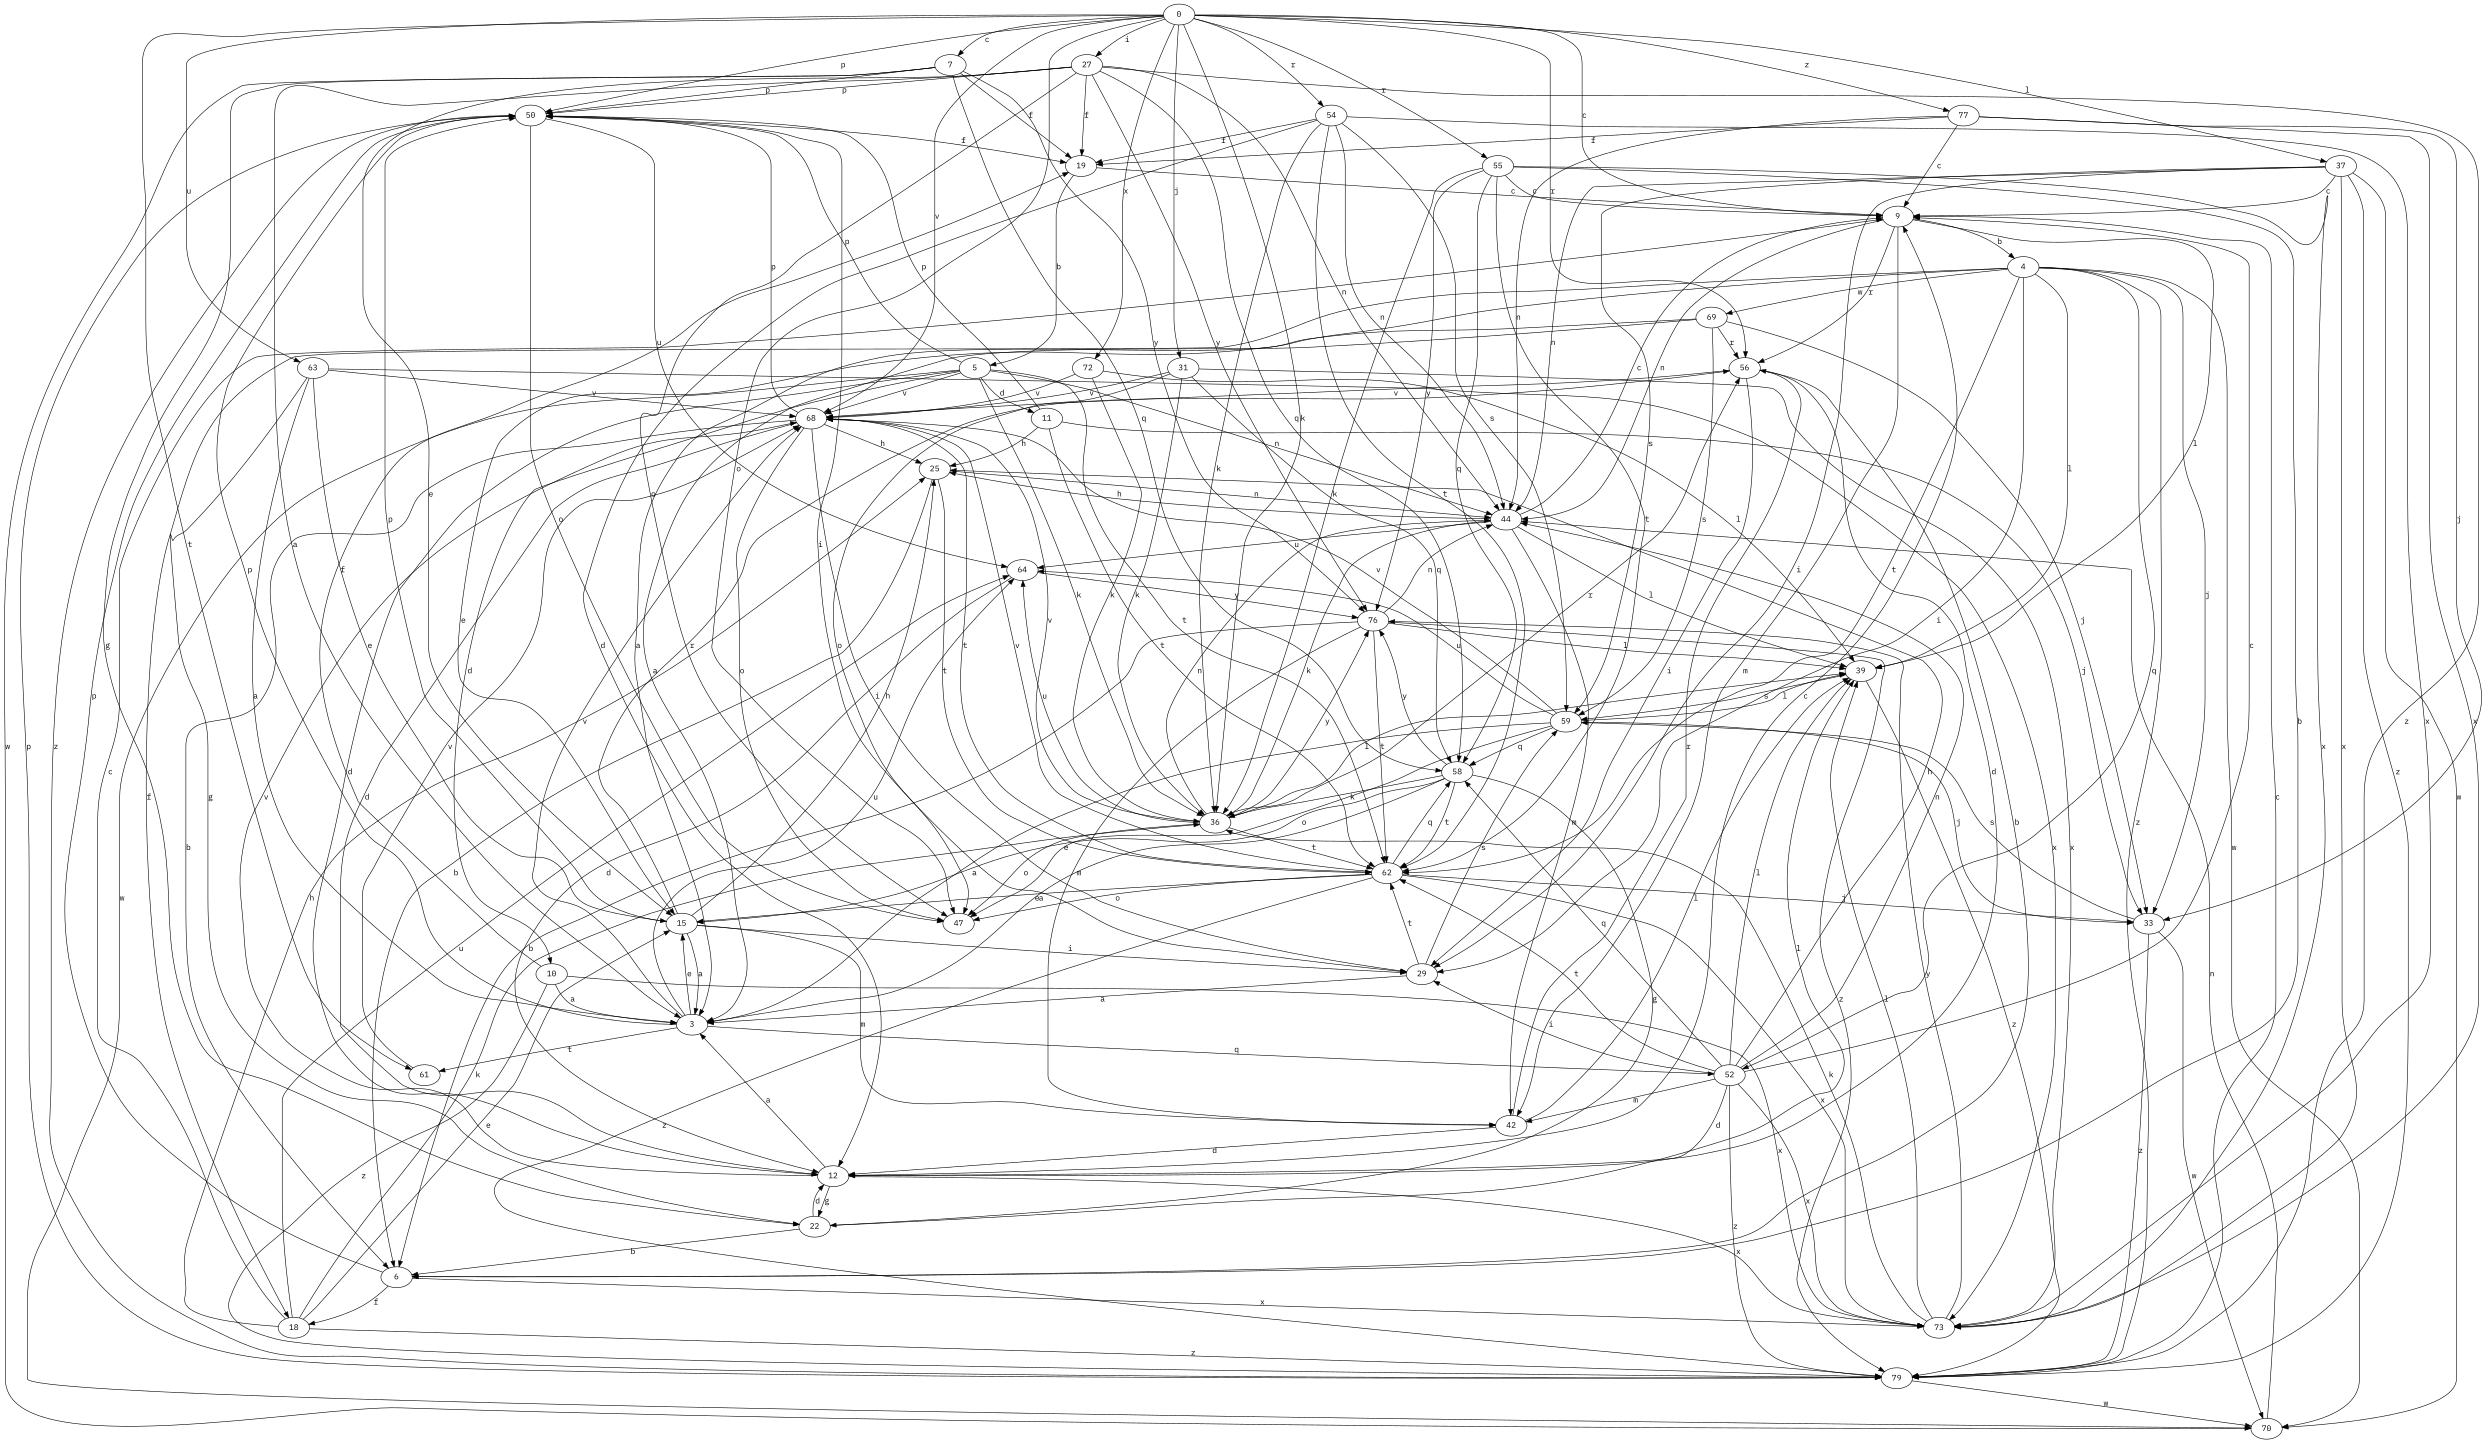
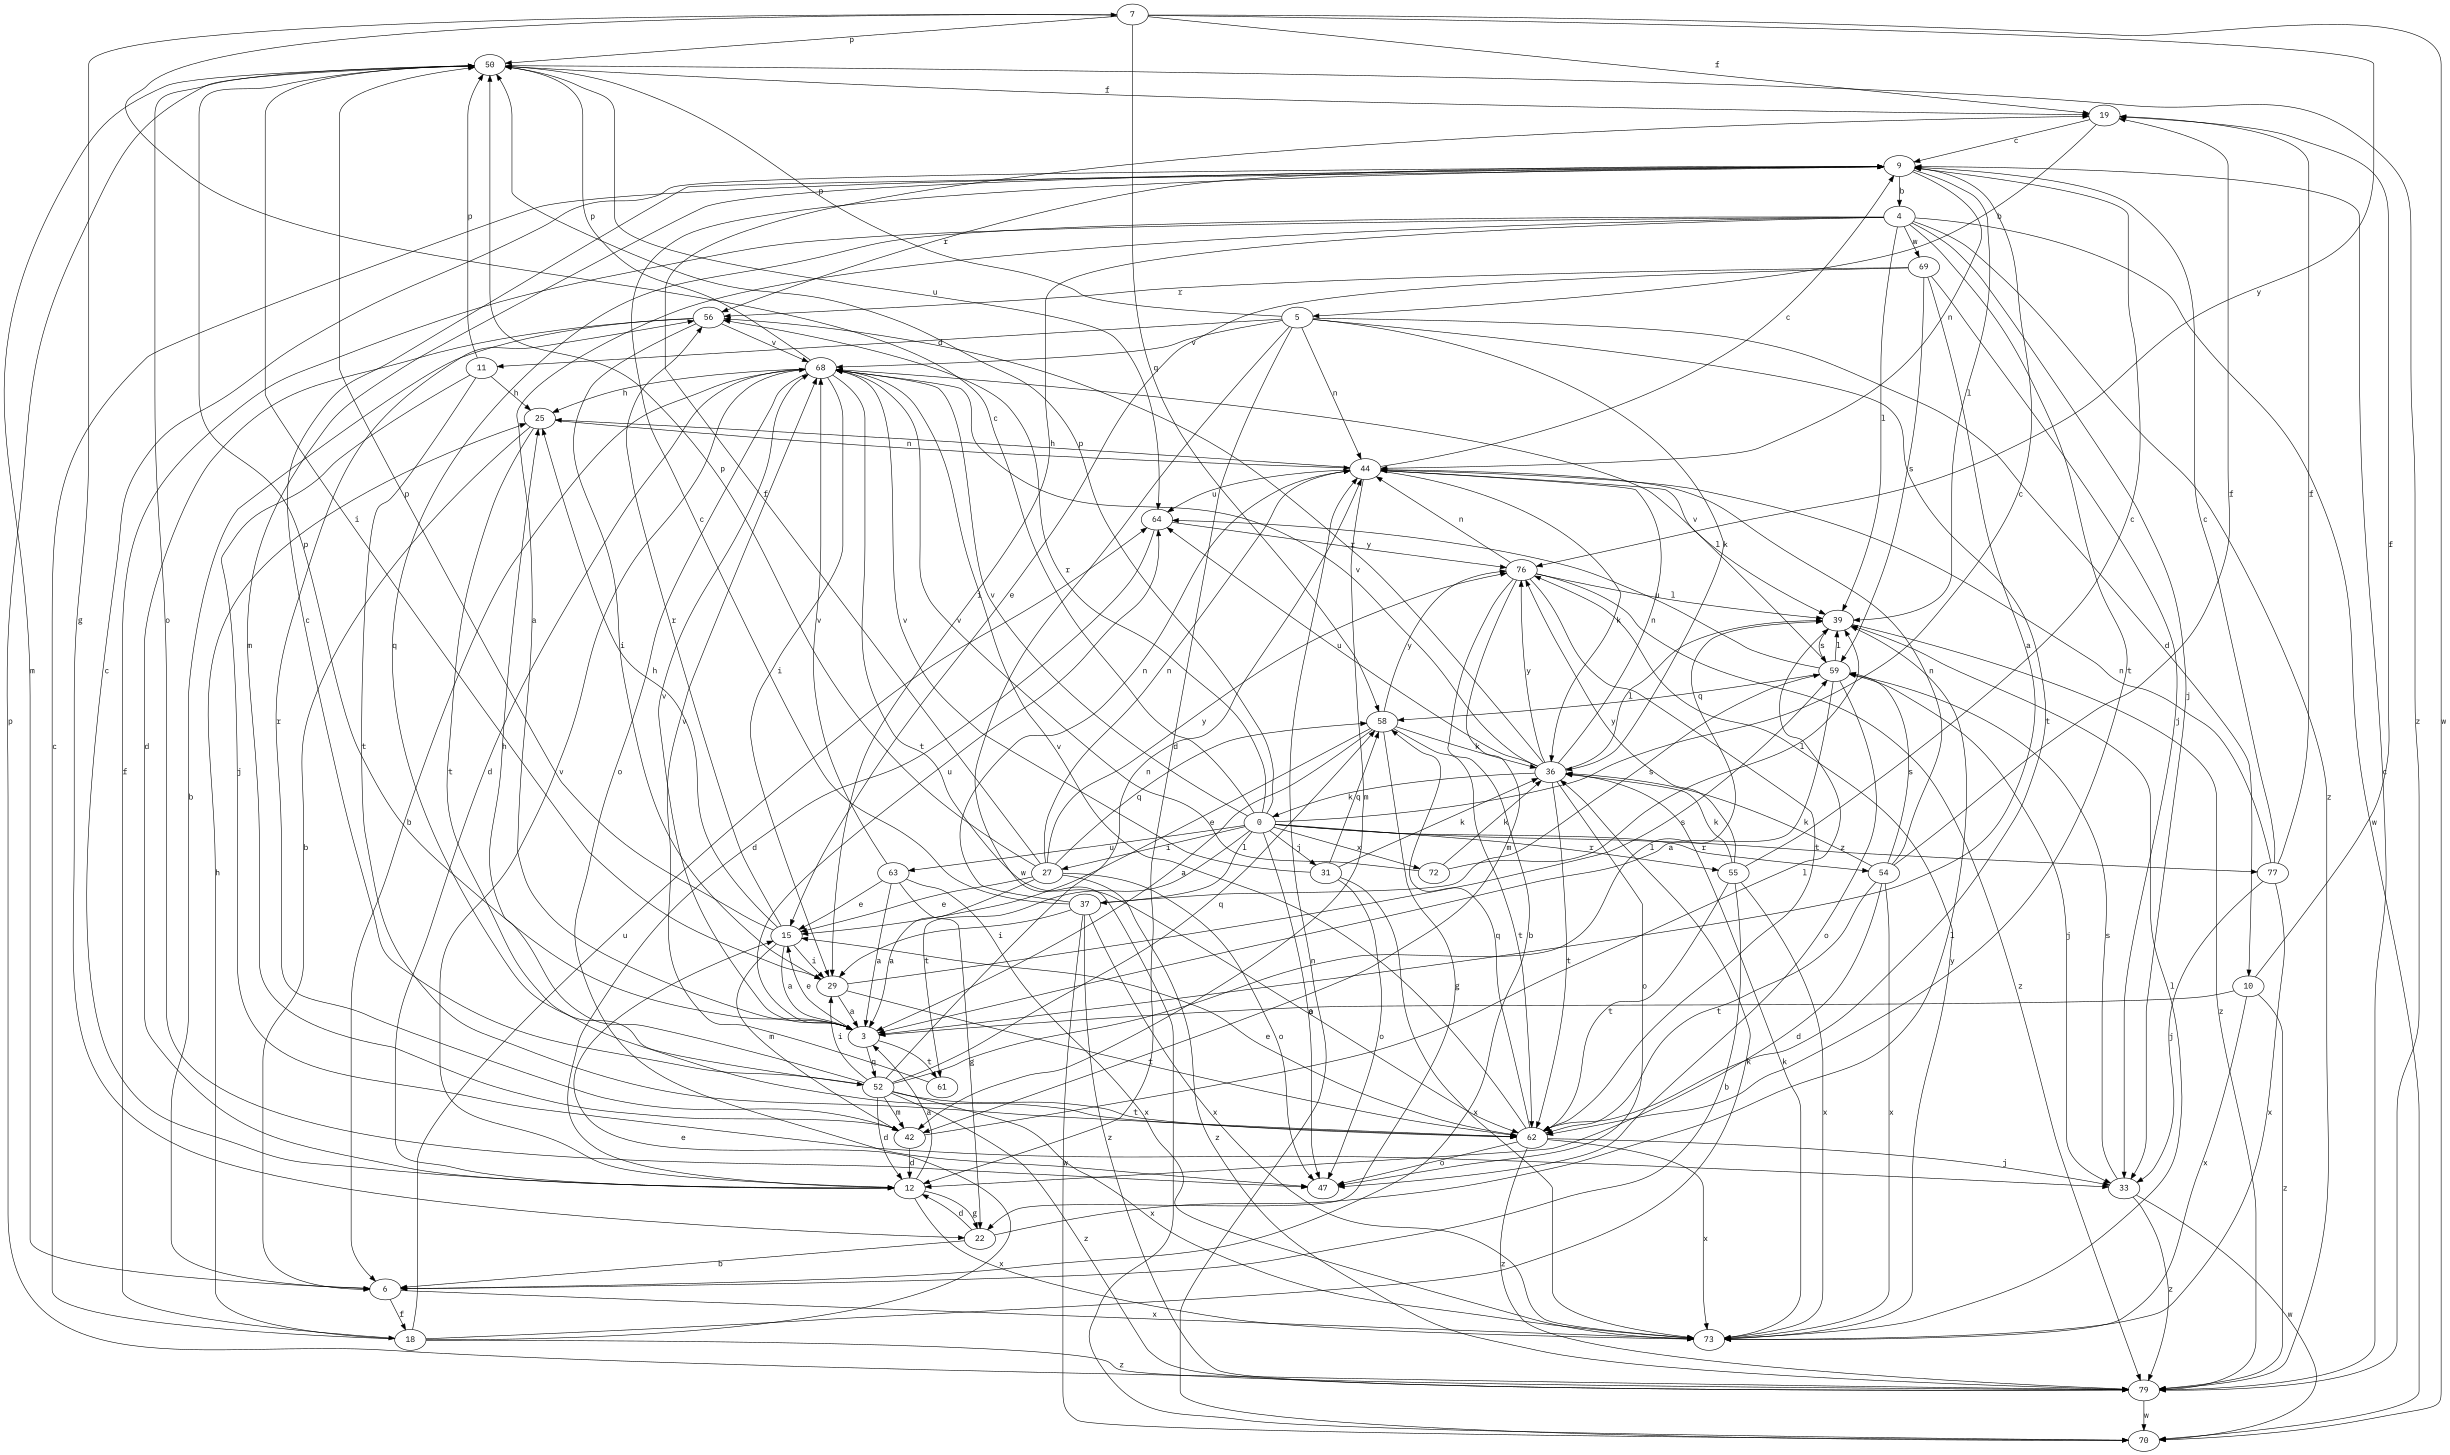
(1300, 415) -> (1405, 784)
(1457, 476) -> none
(94, 696) -> (33, 671)
